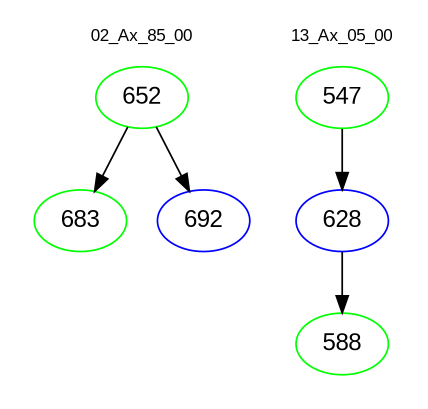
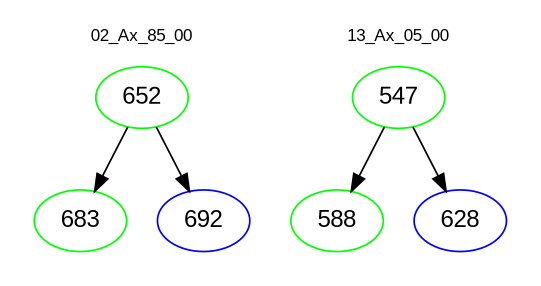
(342, 274) -> (372, 151)
